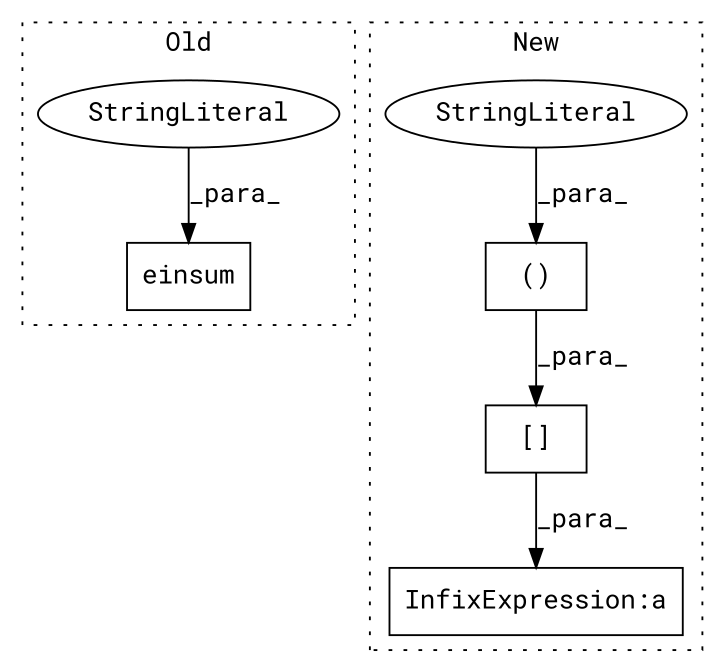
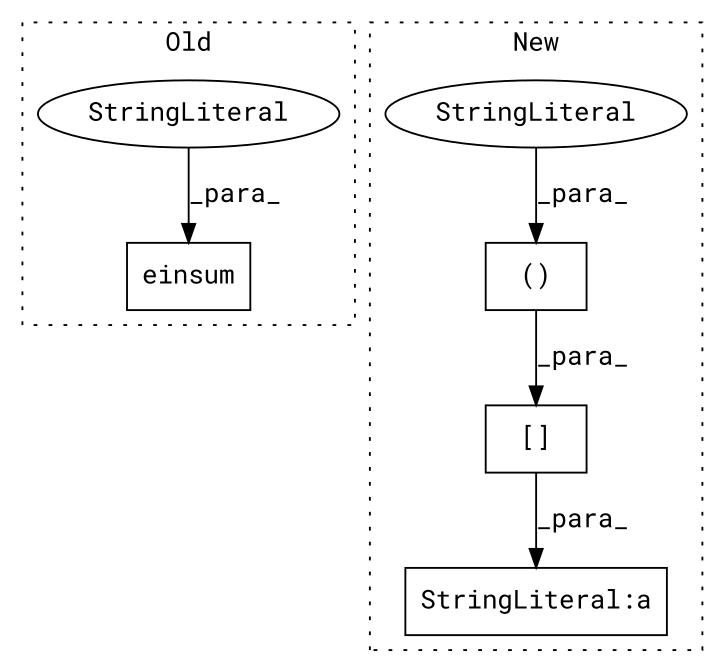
(536, 602) -> (536, 602)
